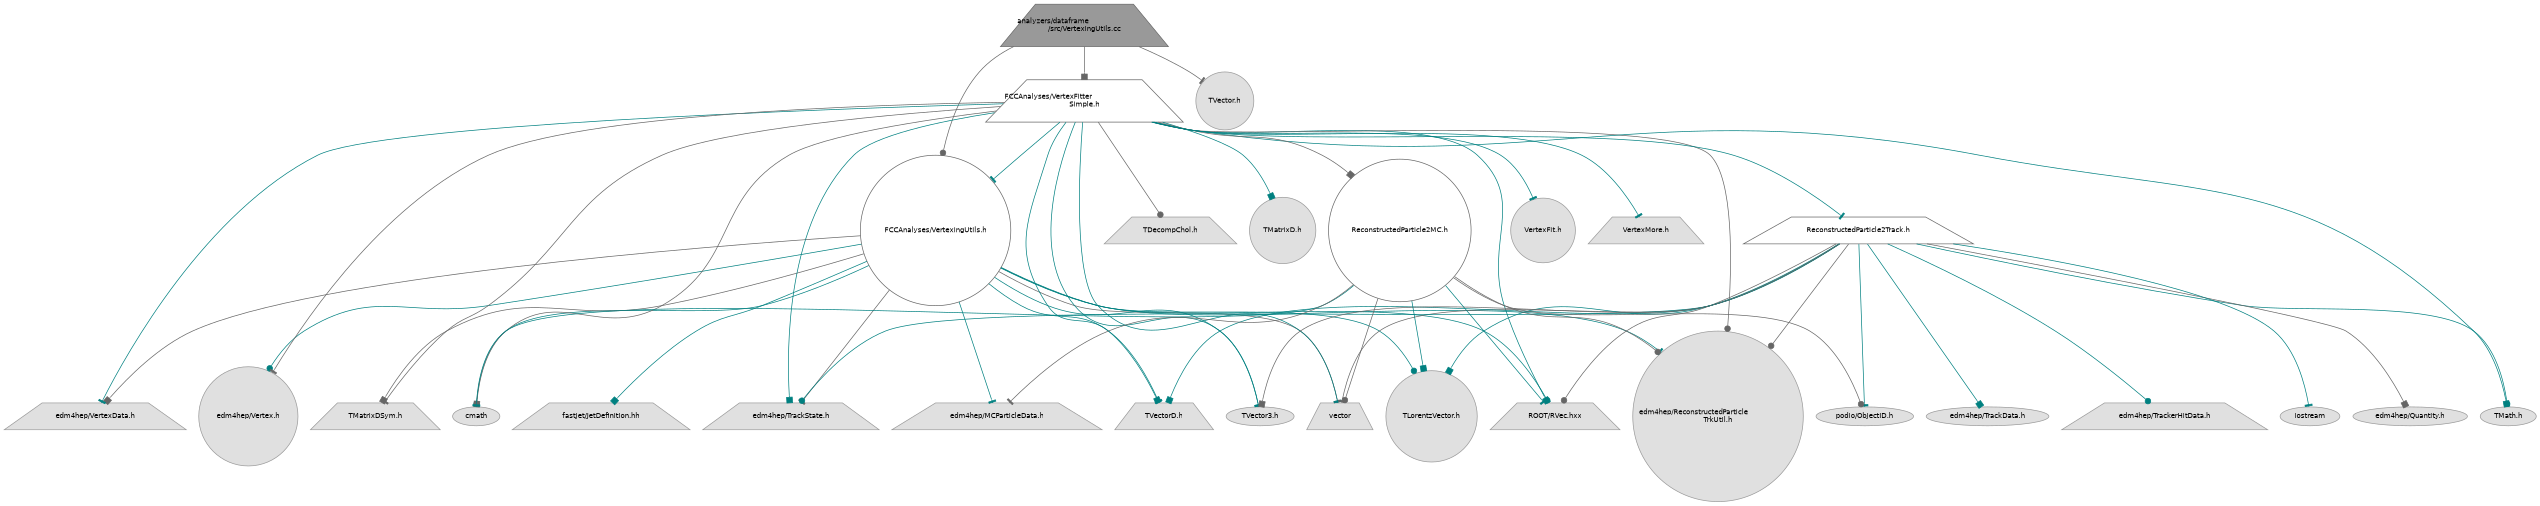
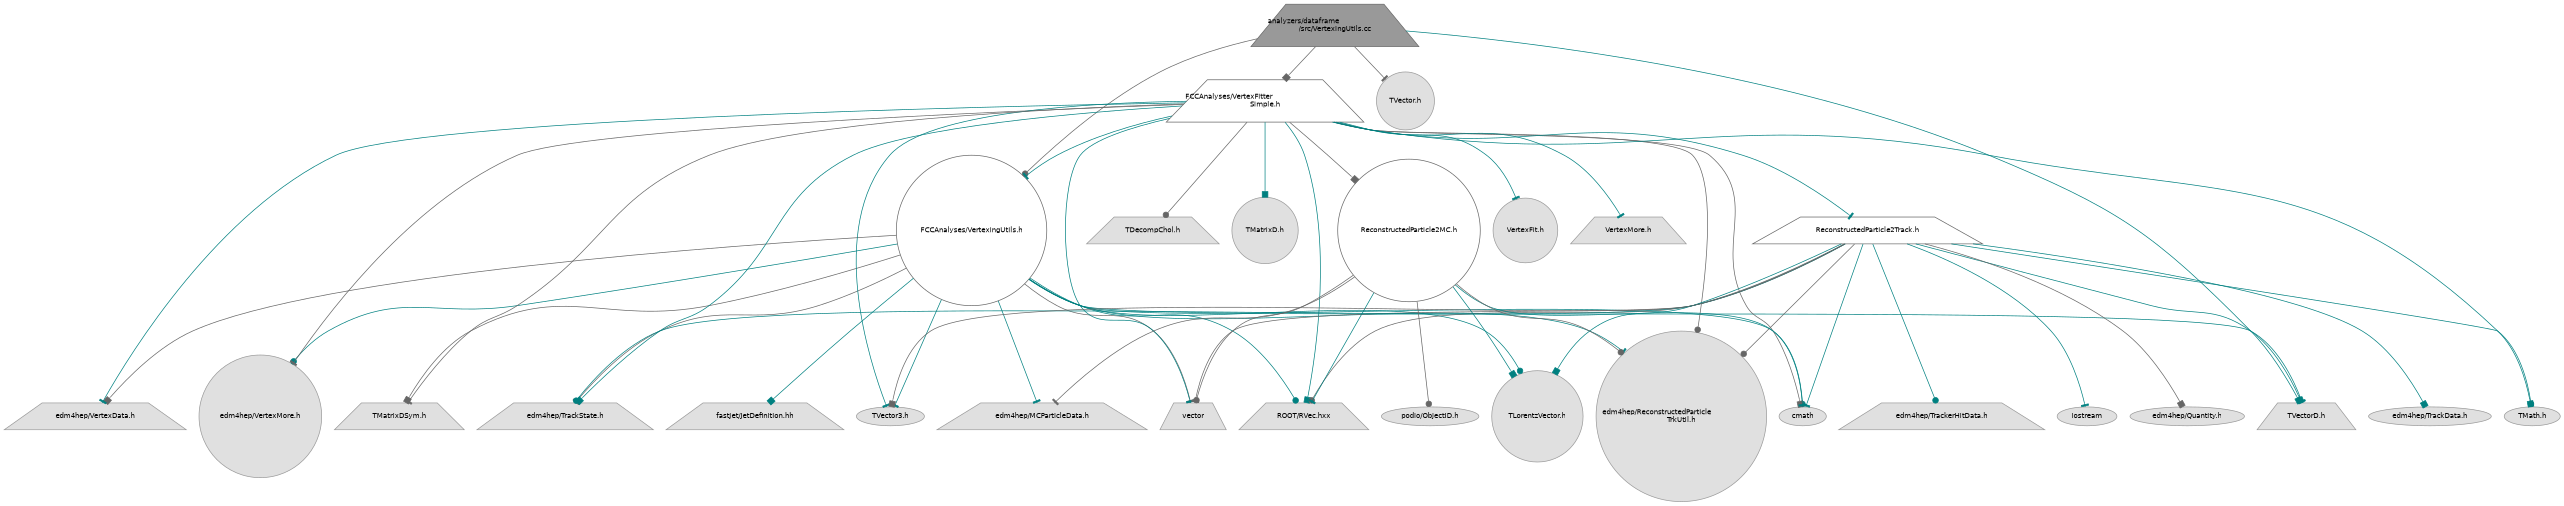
(1033, 277) -> (1895, 122)
(1862, 324) -> (1835, 324)
(248, 416) -> (260, 416)
